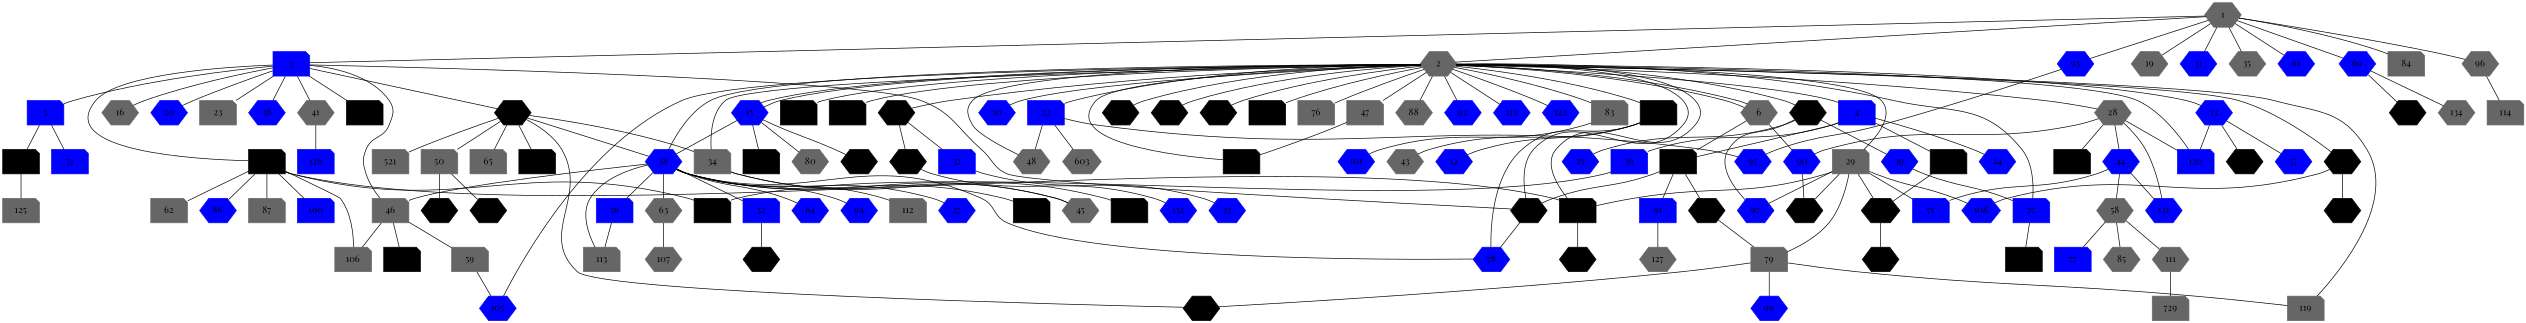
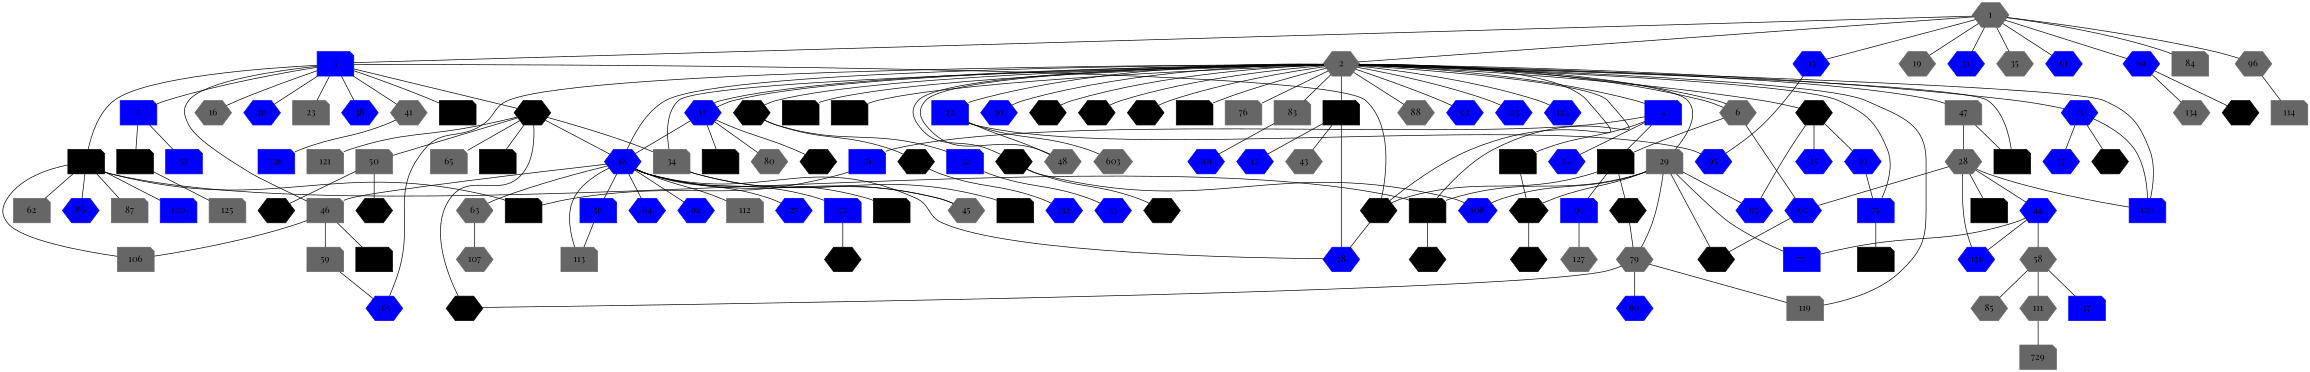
(1841, 83) -> (1963, 137)
(391, 162) -> (325, 162)
(1769, 259) -> (1635, 259)
